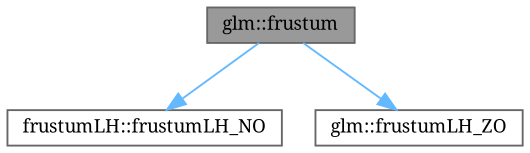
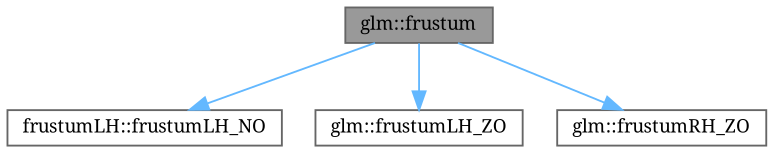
none -> (662, 128)
